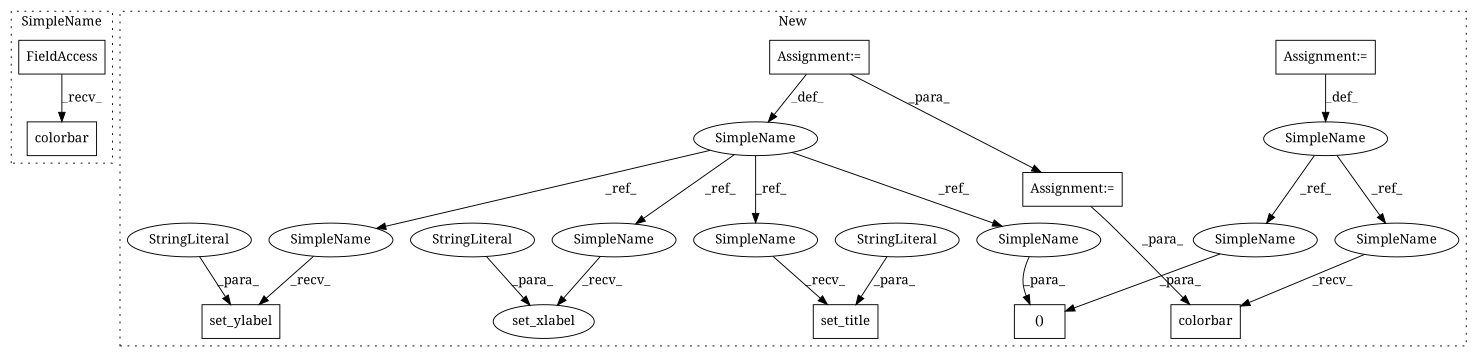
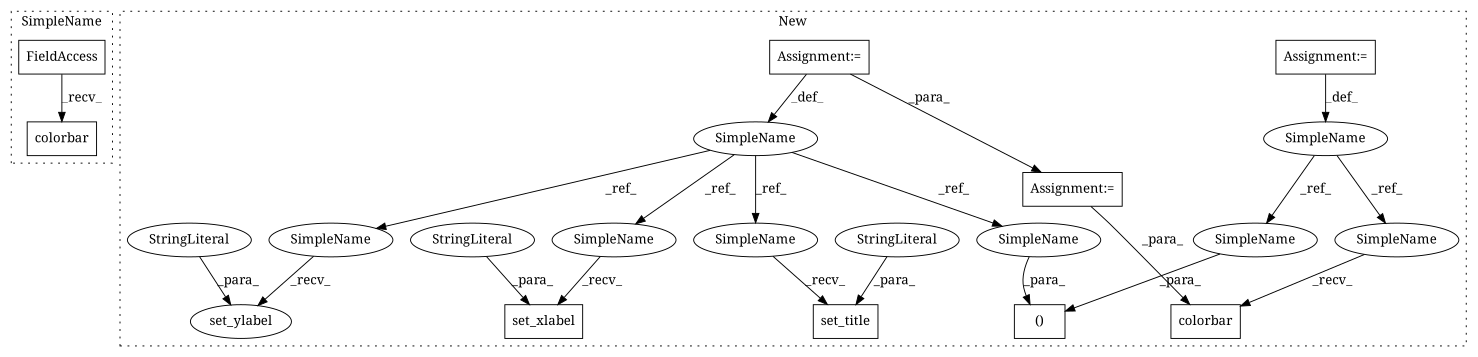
(241, 322) -> (241, 322)
(544, 322) -> (544, 322)
